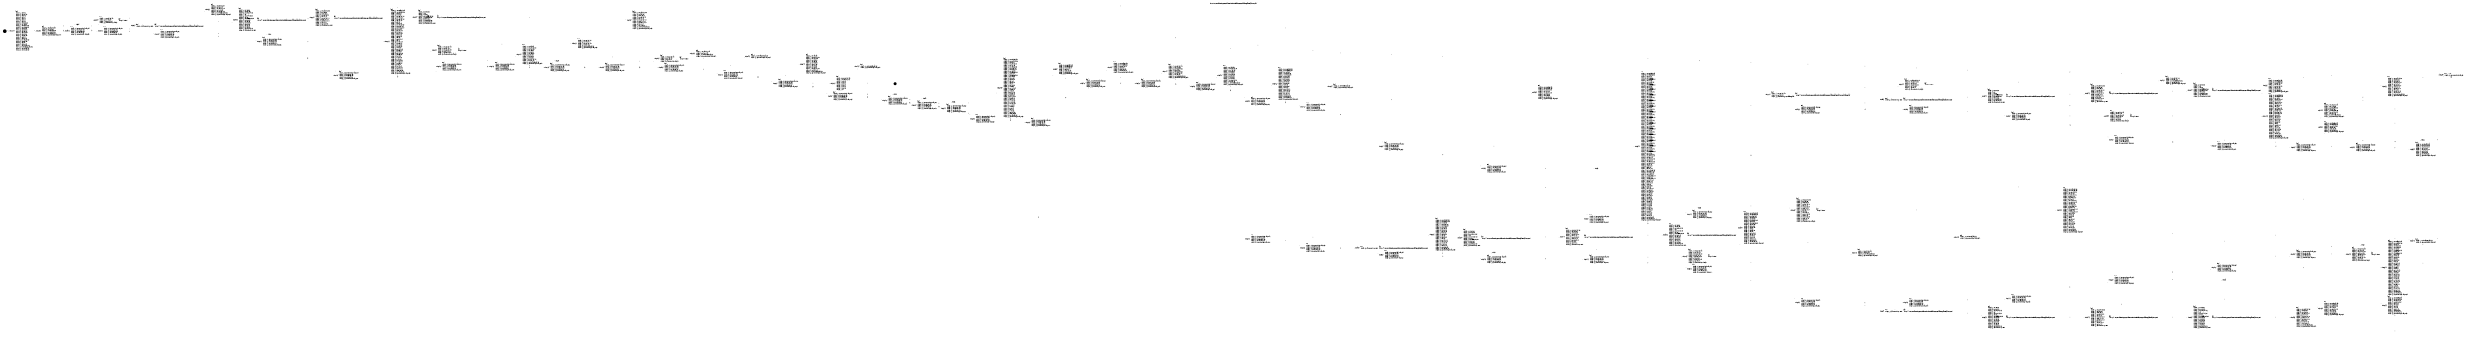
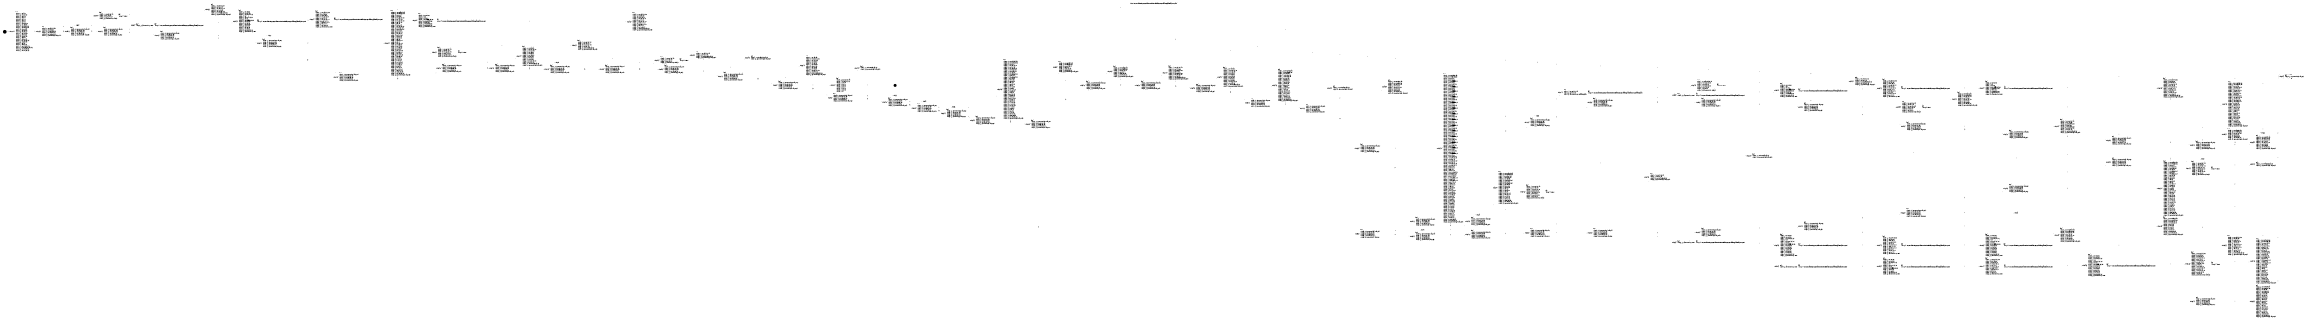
(1313, 248) -> none
